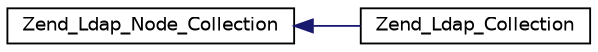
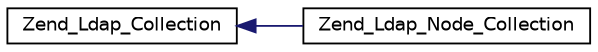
(337, 26) -> (279, 26)
